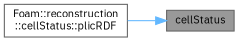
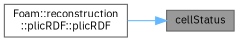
(66, 21) -> (66, 21)
